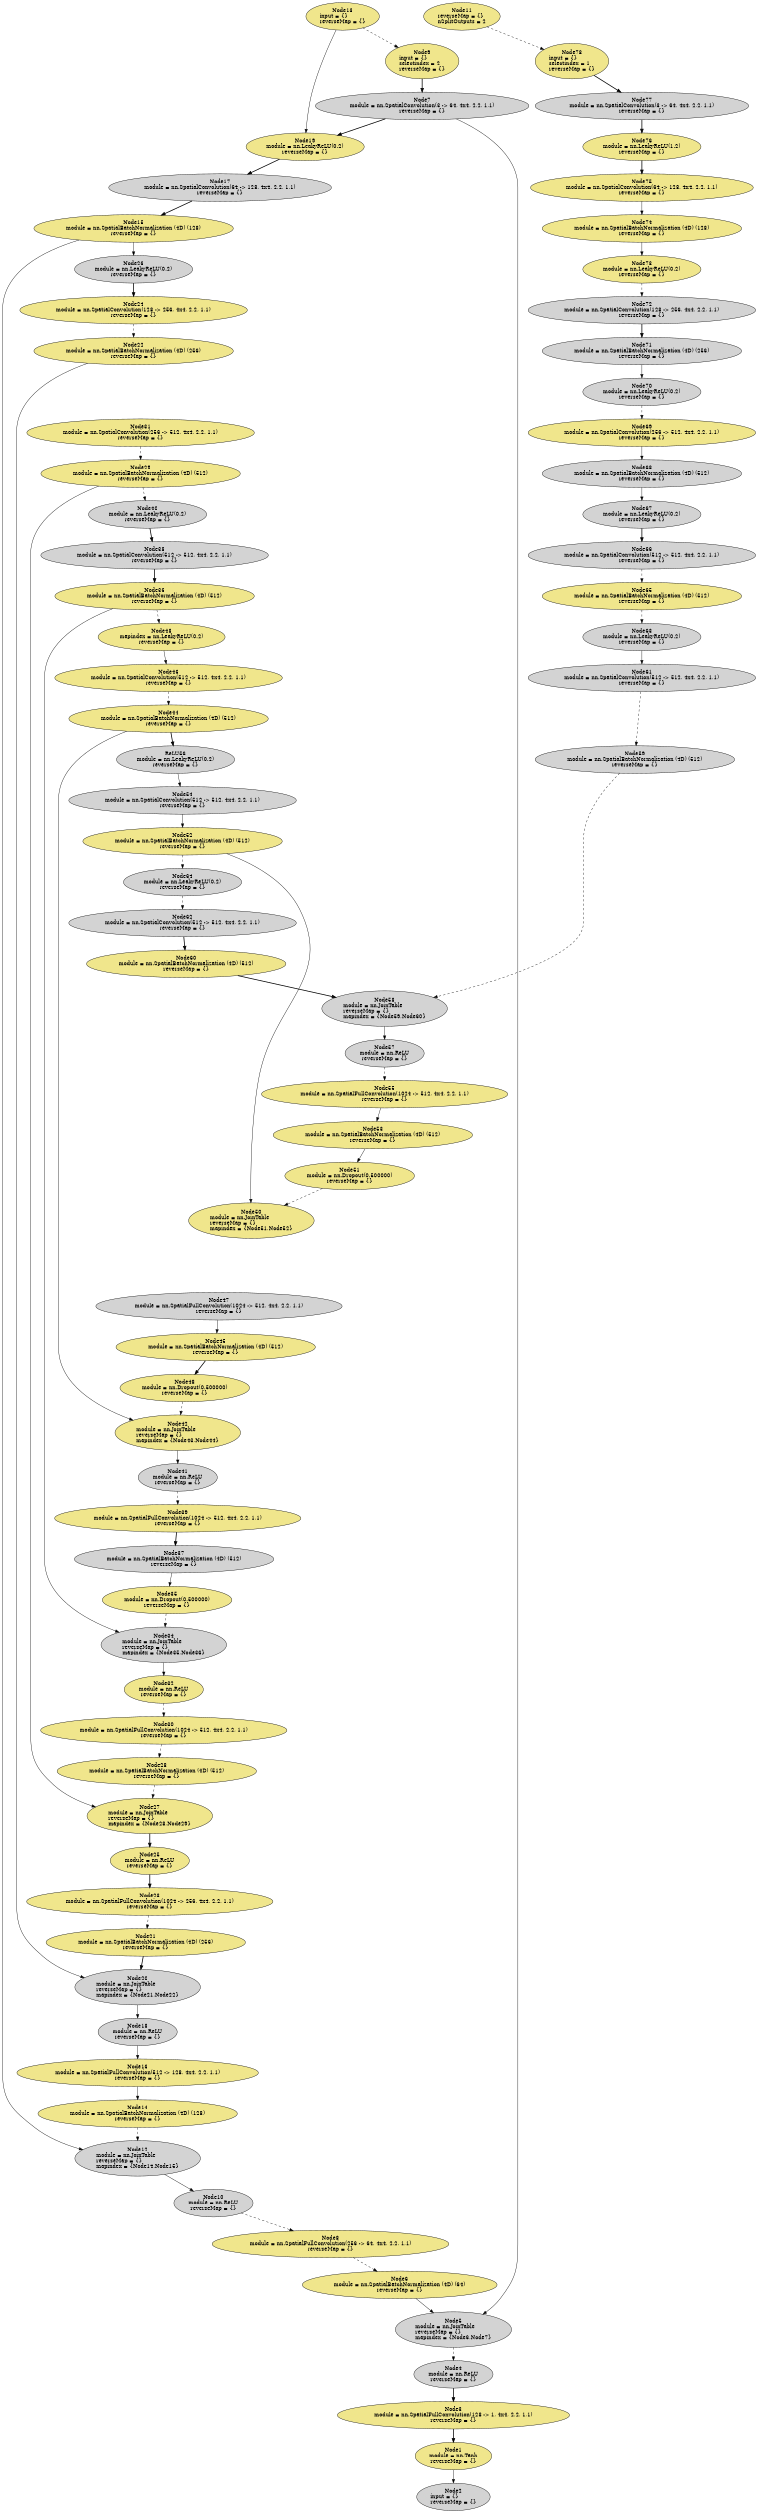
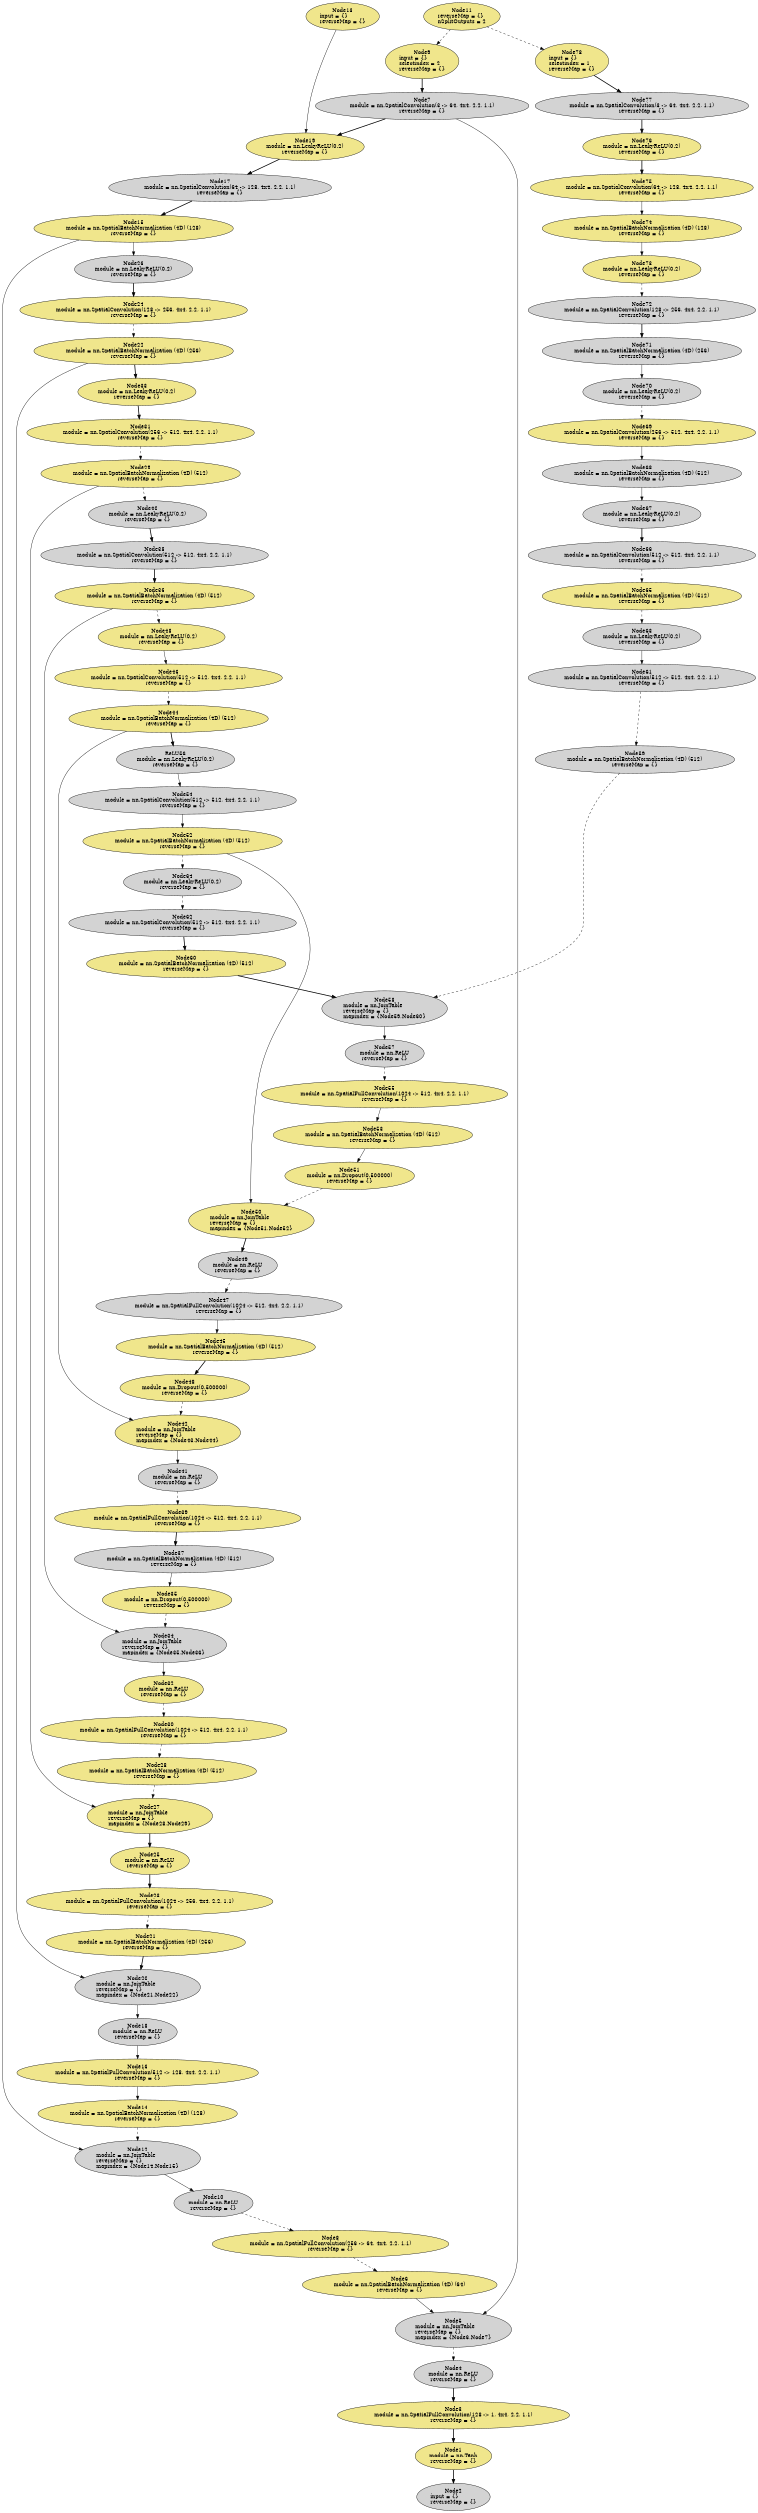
(379, 37) -> (445, 36)
(642, 147) -> (642, 147)
none -> (137, 392)
(162, 637) -> (162, 637)
none -> (238, 1265)
(453, 2475) -> (453, 2475)
